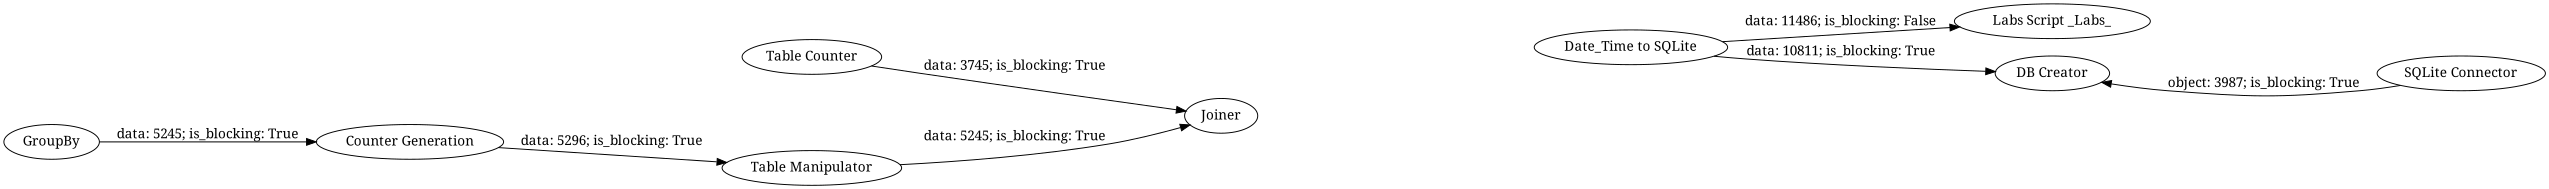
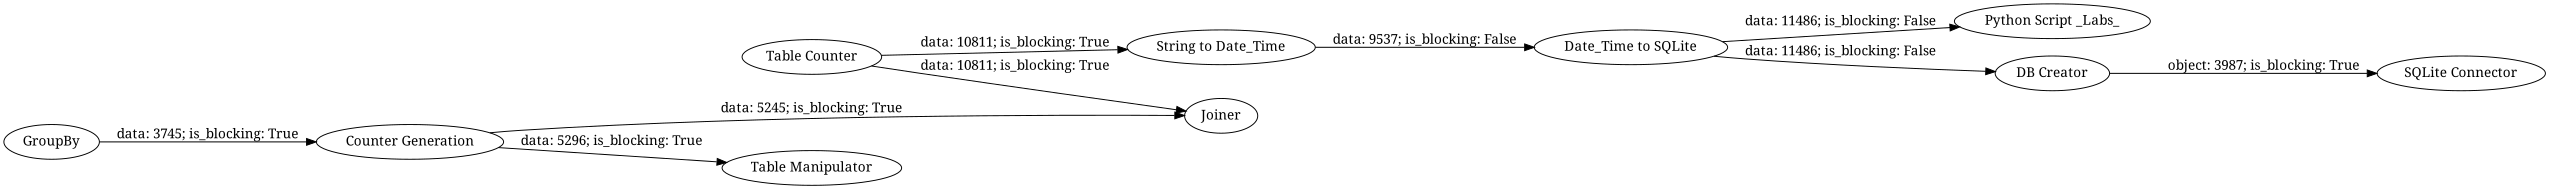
(2052, 21) -> (2052, 21)
none -> (1221, 47)
(1841, 52) -> (1841, 52)
(1015, 66) -> (1015, 66)
(2256, 96) -> (2238, 73)
(208, 135) -> (208, 135)
(1041, 153) -> (832, 118)
